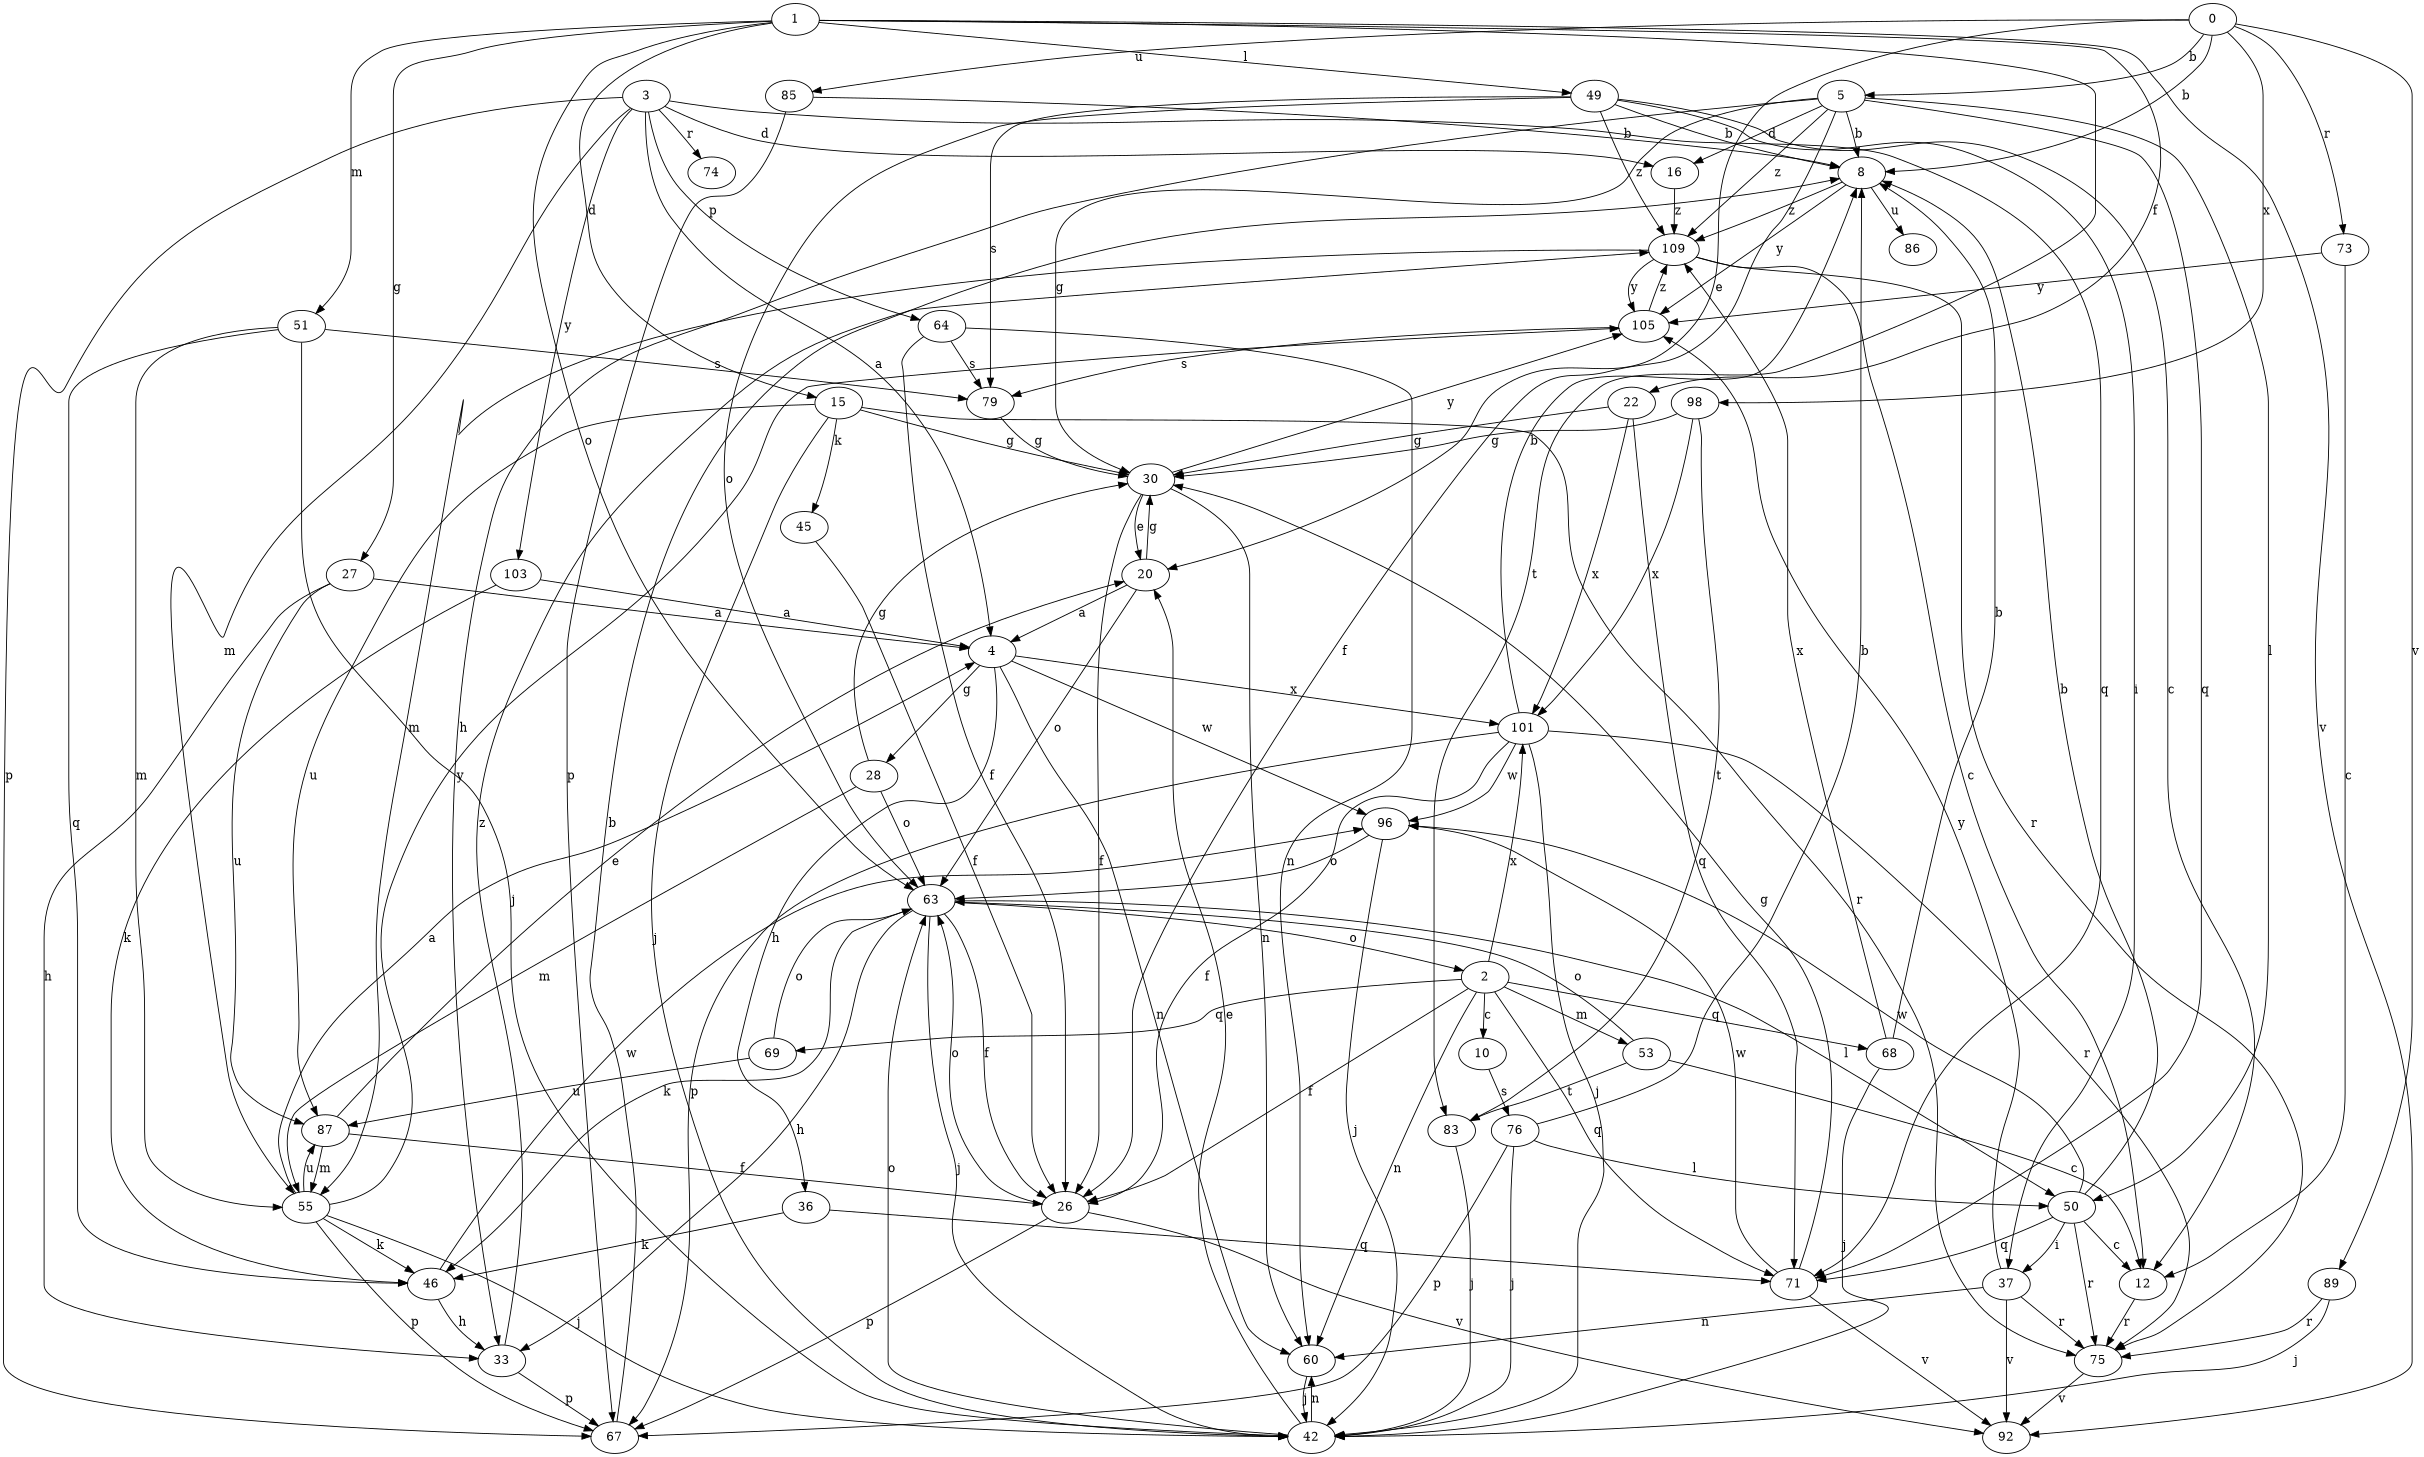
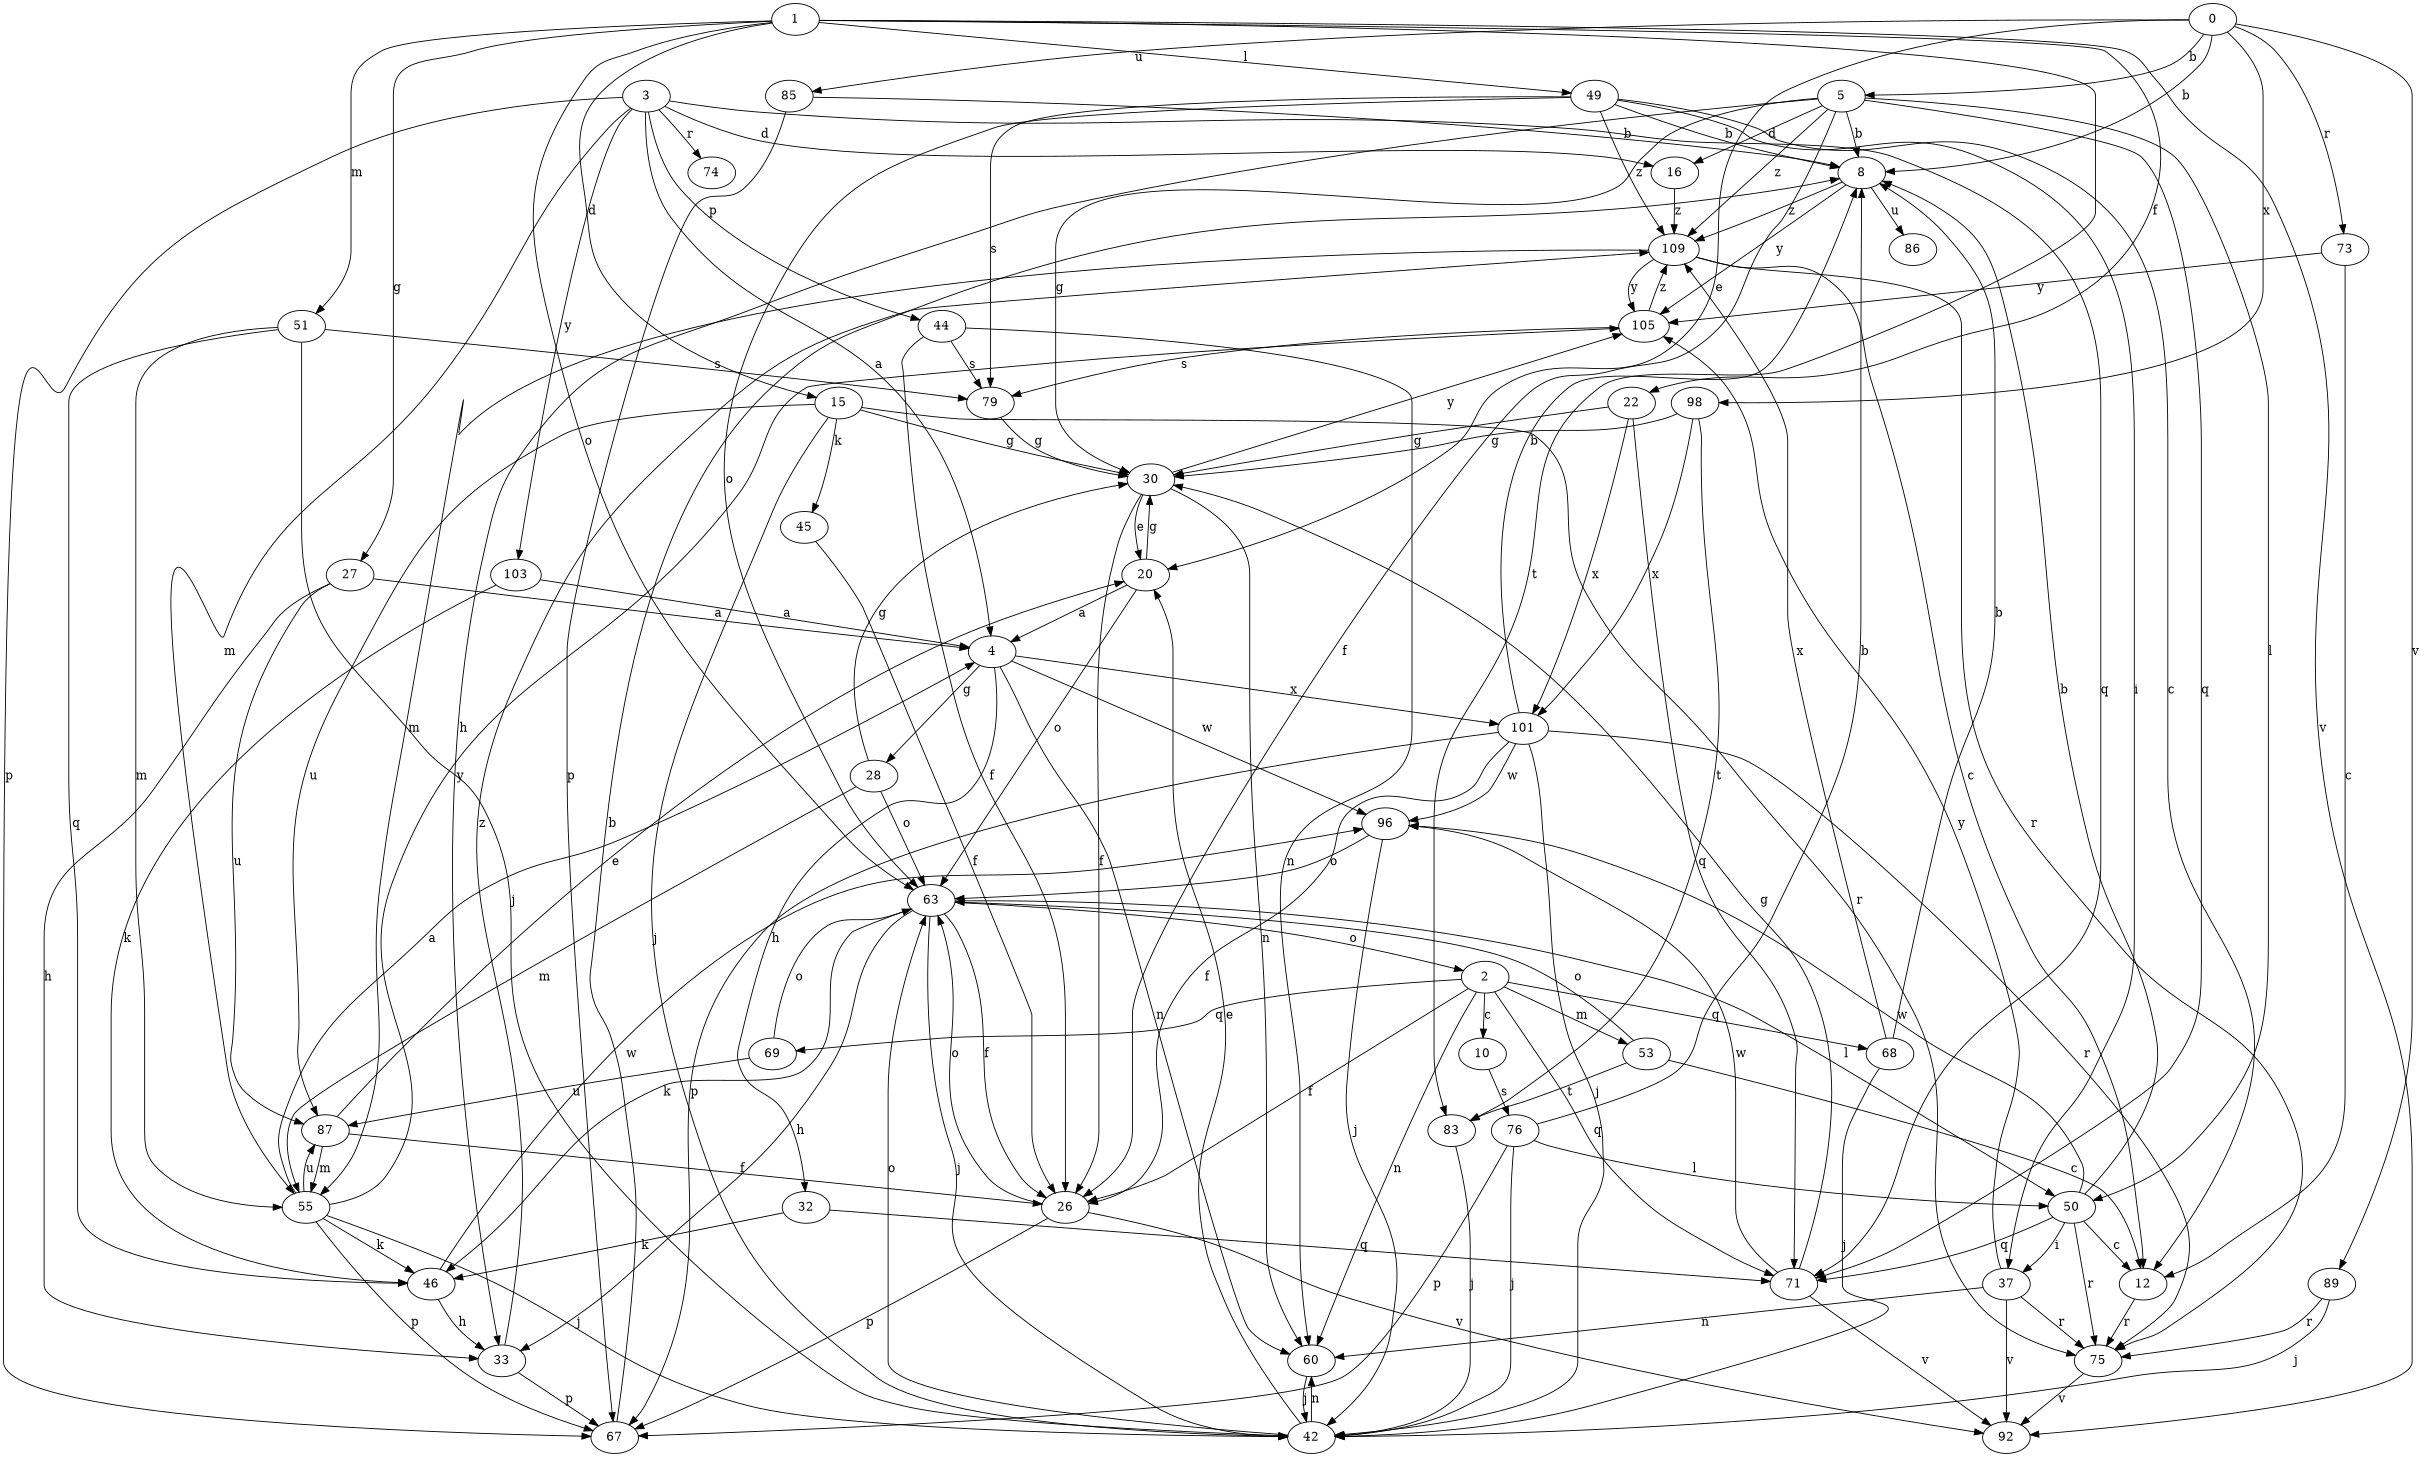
(942, 326) -> (942, 326)
(1510, 858) -> none
(806, 1207) -> (806, 1207)
